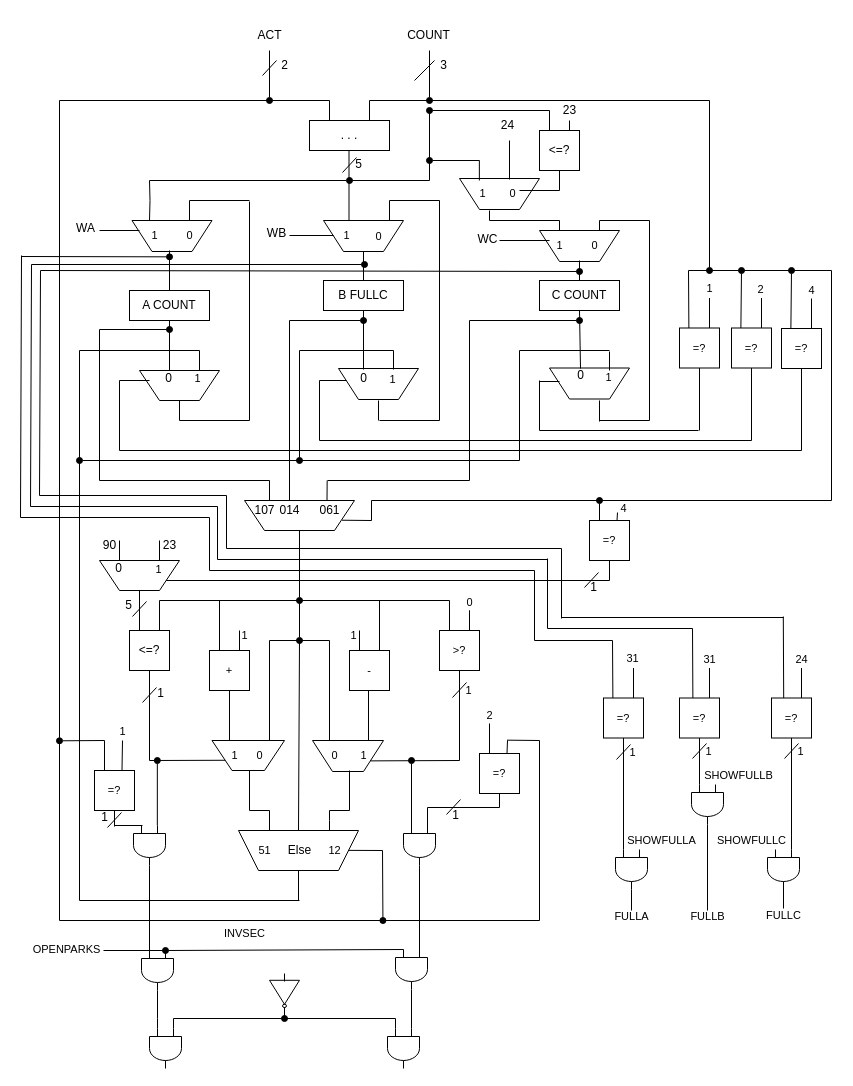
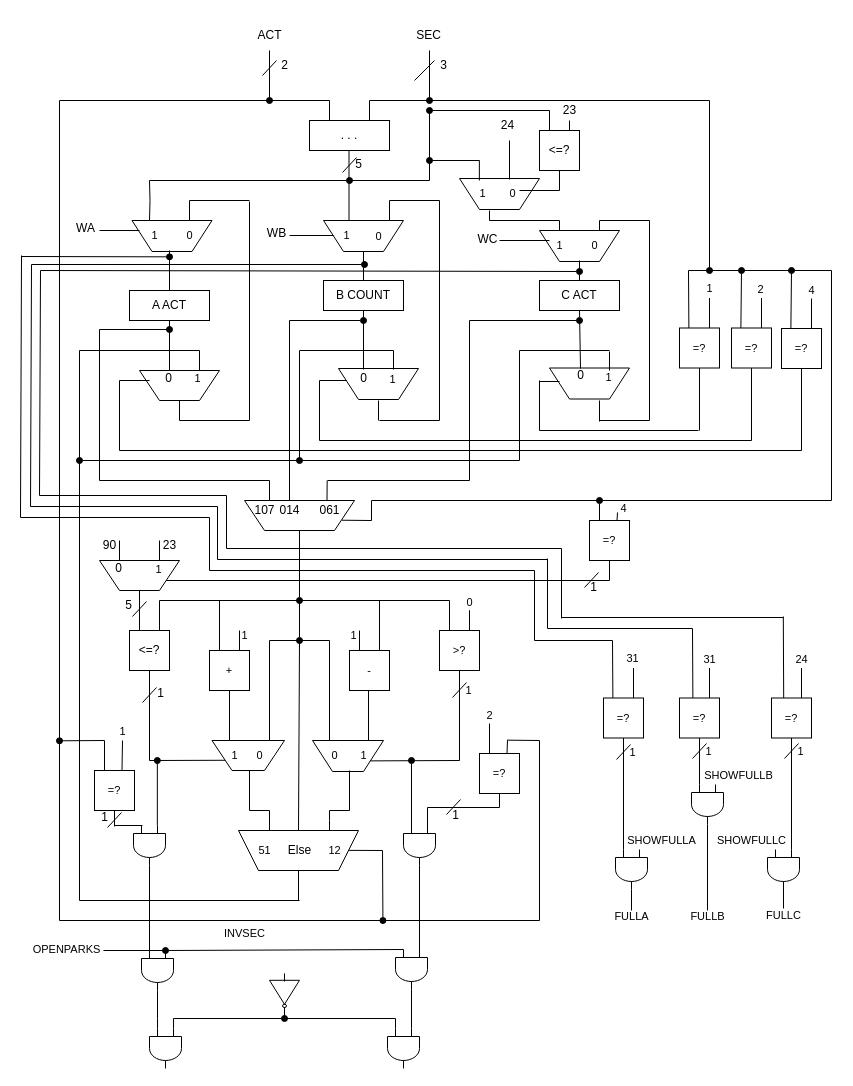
(429, 36) -> (429, 36)
(364, 296) -> (364, 296)
(580, 296) -> (580, 296)
(170, 306) -> (170, 306)
